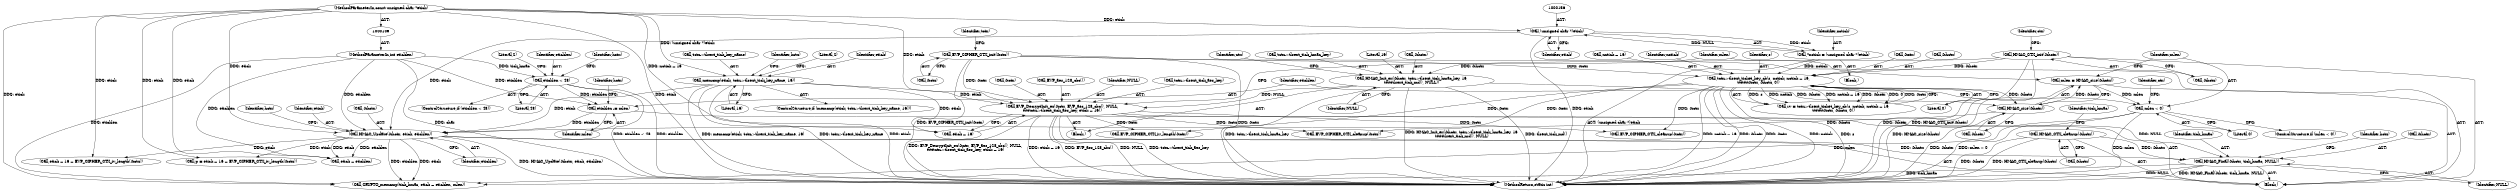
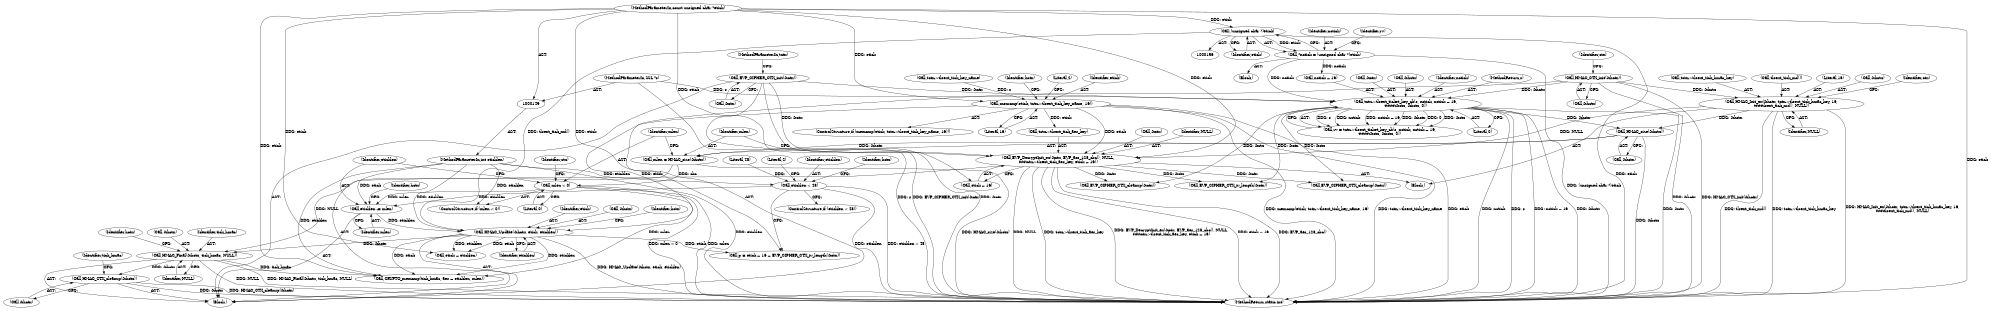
(1557, 19) -> (1220, 41)
(381, 32) -> (531, 104)
(975, 32) -> (763, 55)
none -> (1373, 32)
(687, 43) -> (865, 55)
(1703, 43) -> (1315, 43)
(1760, 55) -> (1506, 78)
none -> (1323, 65)
(514, 67) -> (617, 174)
(665, 67) -> (688, 90)
(735, 67) -> (1004, 90)
(230, 73) -> none
none -> (632, 78)
none -> (1781, 78)
(440, 81) -> (549, 132)
(509, 81) -> (370, 186)
(1061, 81) -> none
(521, 91) -> (773, 217)
(905, 92) -> (1049, 117)
(513, 95) -> (818, 197)
(545, 95) -> (780, 174)
(2133, 95) -> (688, 174)
(2079, 101) -> none
(205, 106) -> (495, 184)
(445, 123) -> (749, 232)
(1614, 123) -> (1594, 186)
(2251, 123) -> (526, 197)
(1182, 128) -> none
(2139, 150) -> (148, 266)
(91, 162) -> none
(409, 185) -> (429, 279)
none -> (458, 192)
